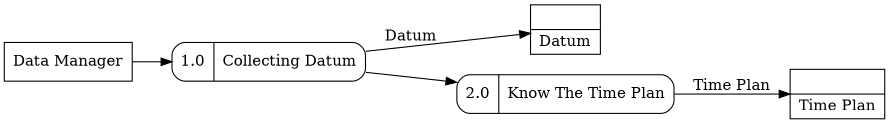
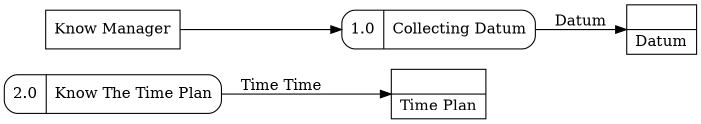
(68, 62) -> (113, 30)
(406, 77) -> none
(732, 86) -> (282, 86)
